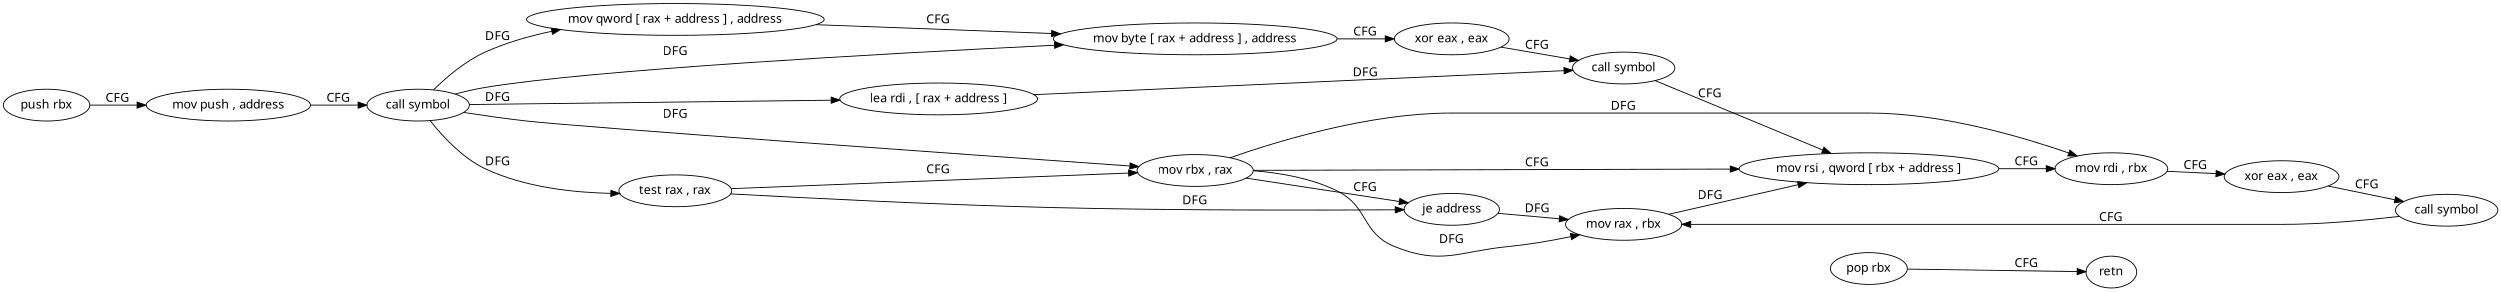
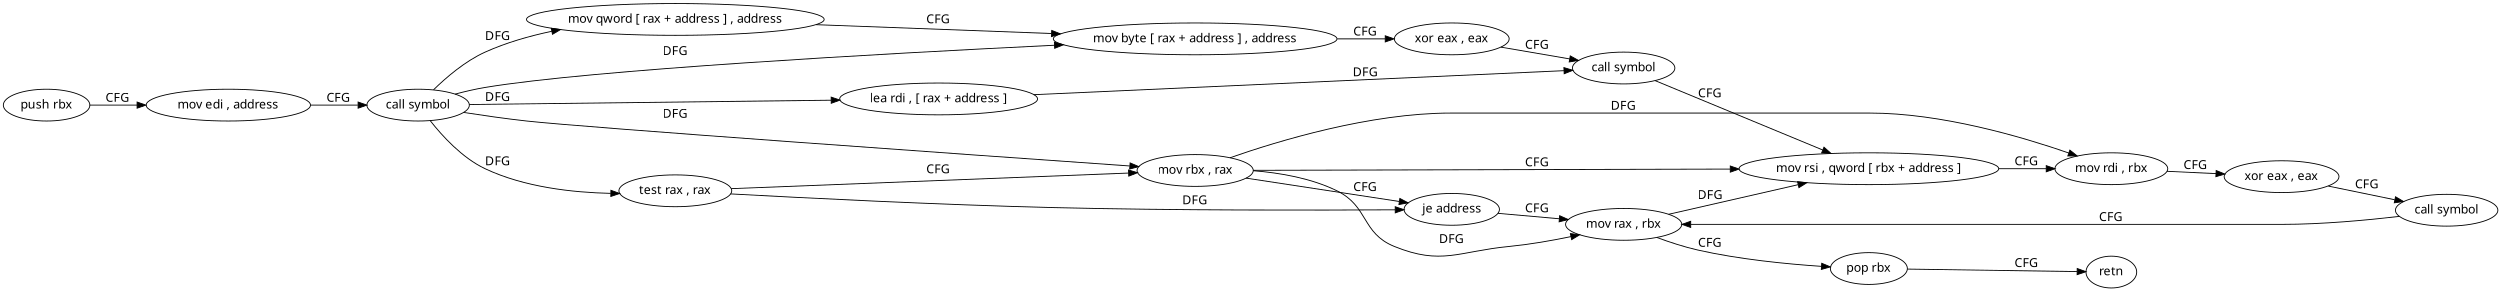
(228, 105) -> (228, 105)
(1537, 209) -> (1537, 209)
none -> (1738, 257)
